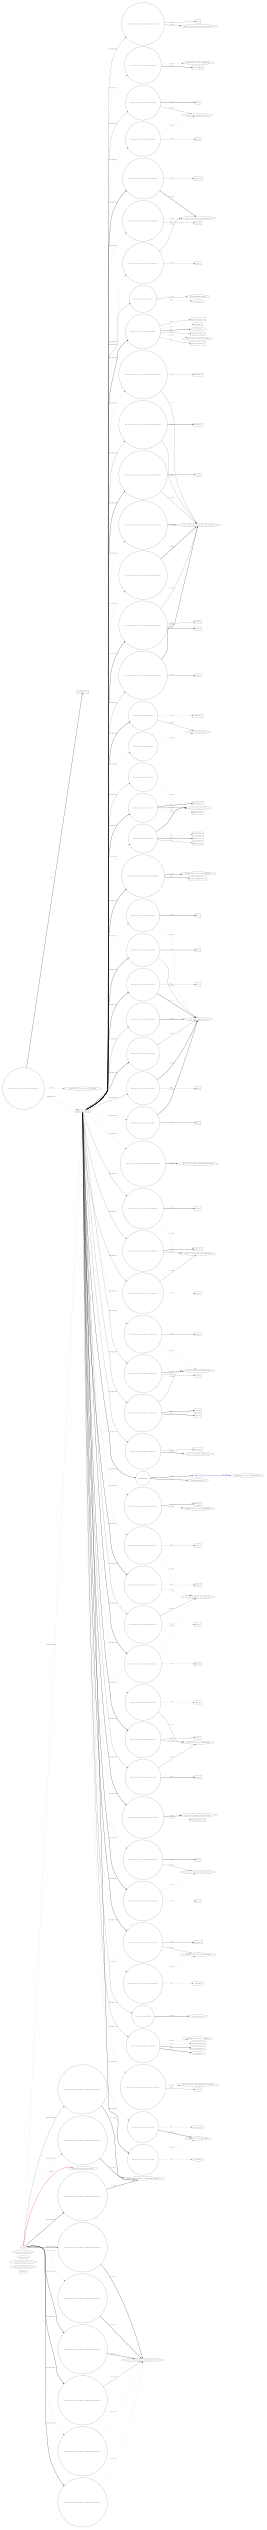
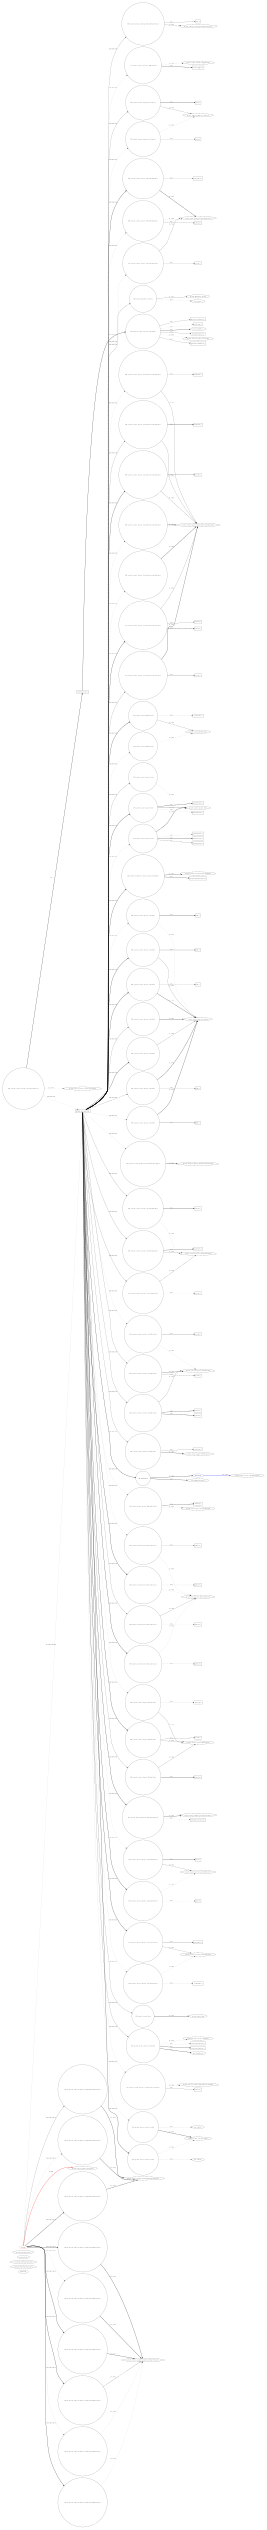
(109, 728) -> (88, 505)
